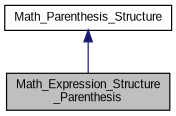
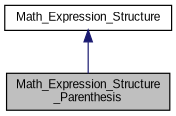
(88, 18) -> (88, 18)
